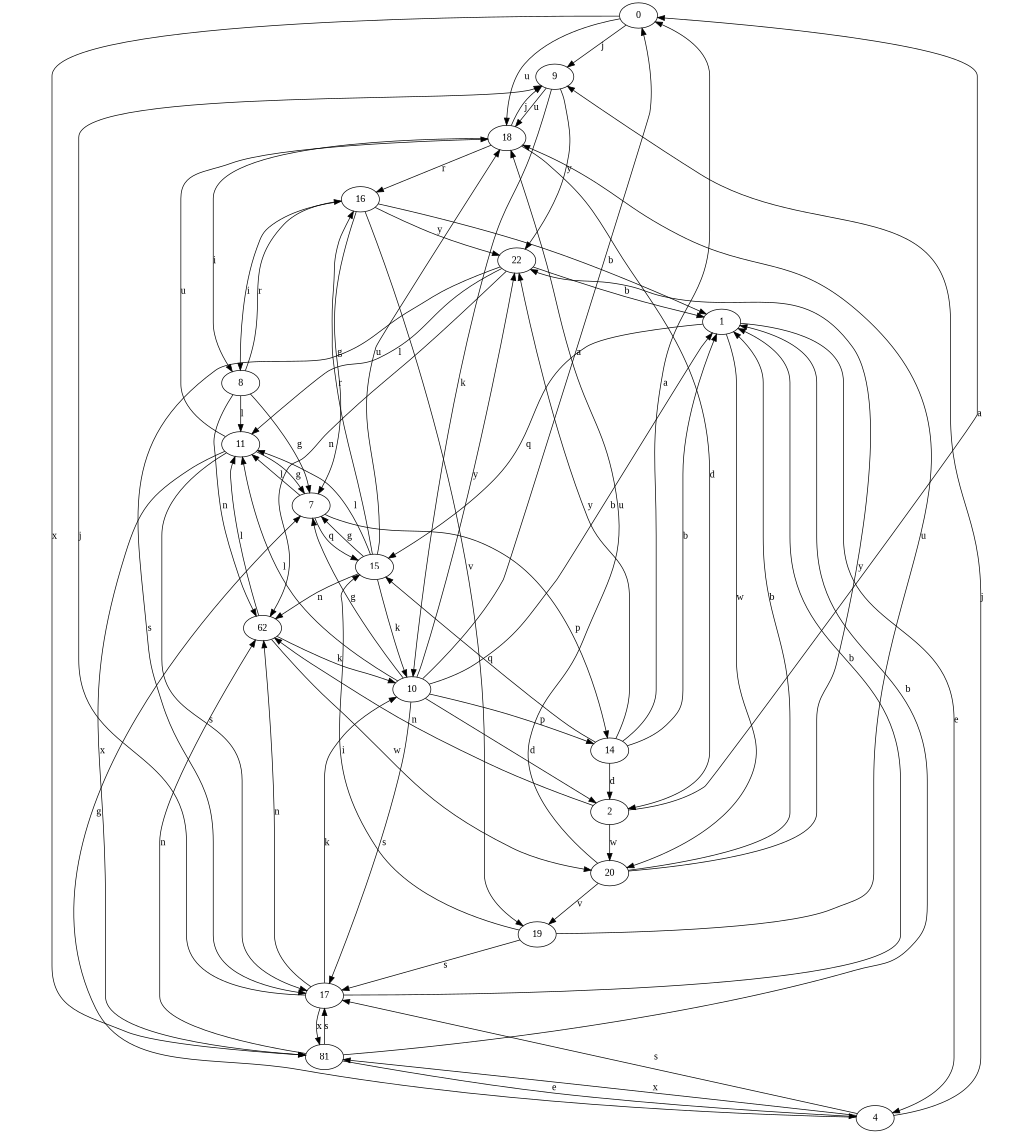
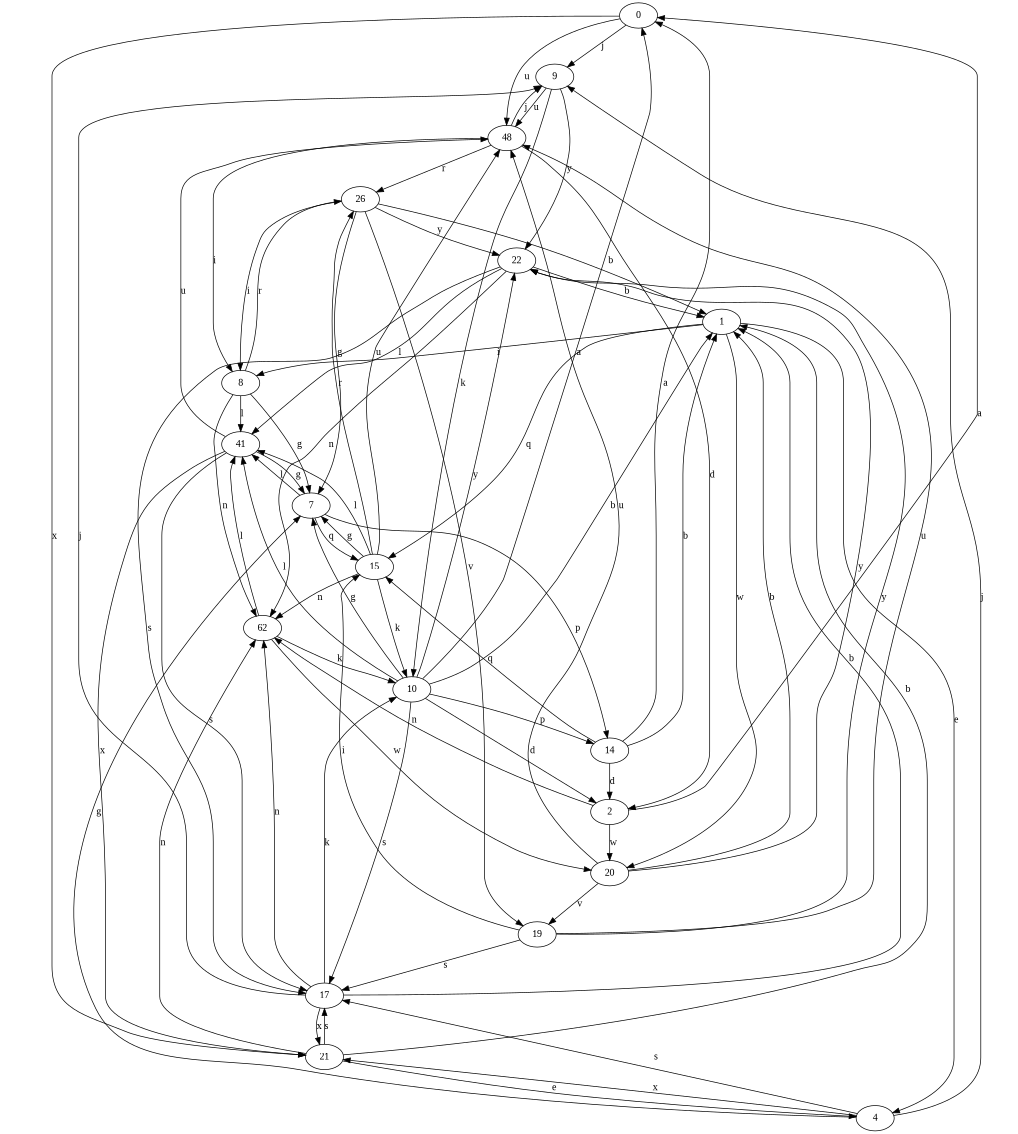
(507, 138) -> (507, 138)
(360, 199) -> (360, 199)
none -> (483, 349)
(241, 444) -> (241, 444)
(586, 512) -> (884, 586)
(325, 1057) -> (325, 1057)
